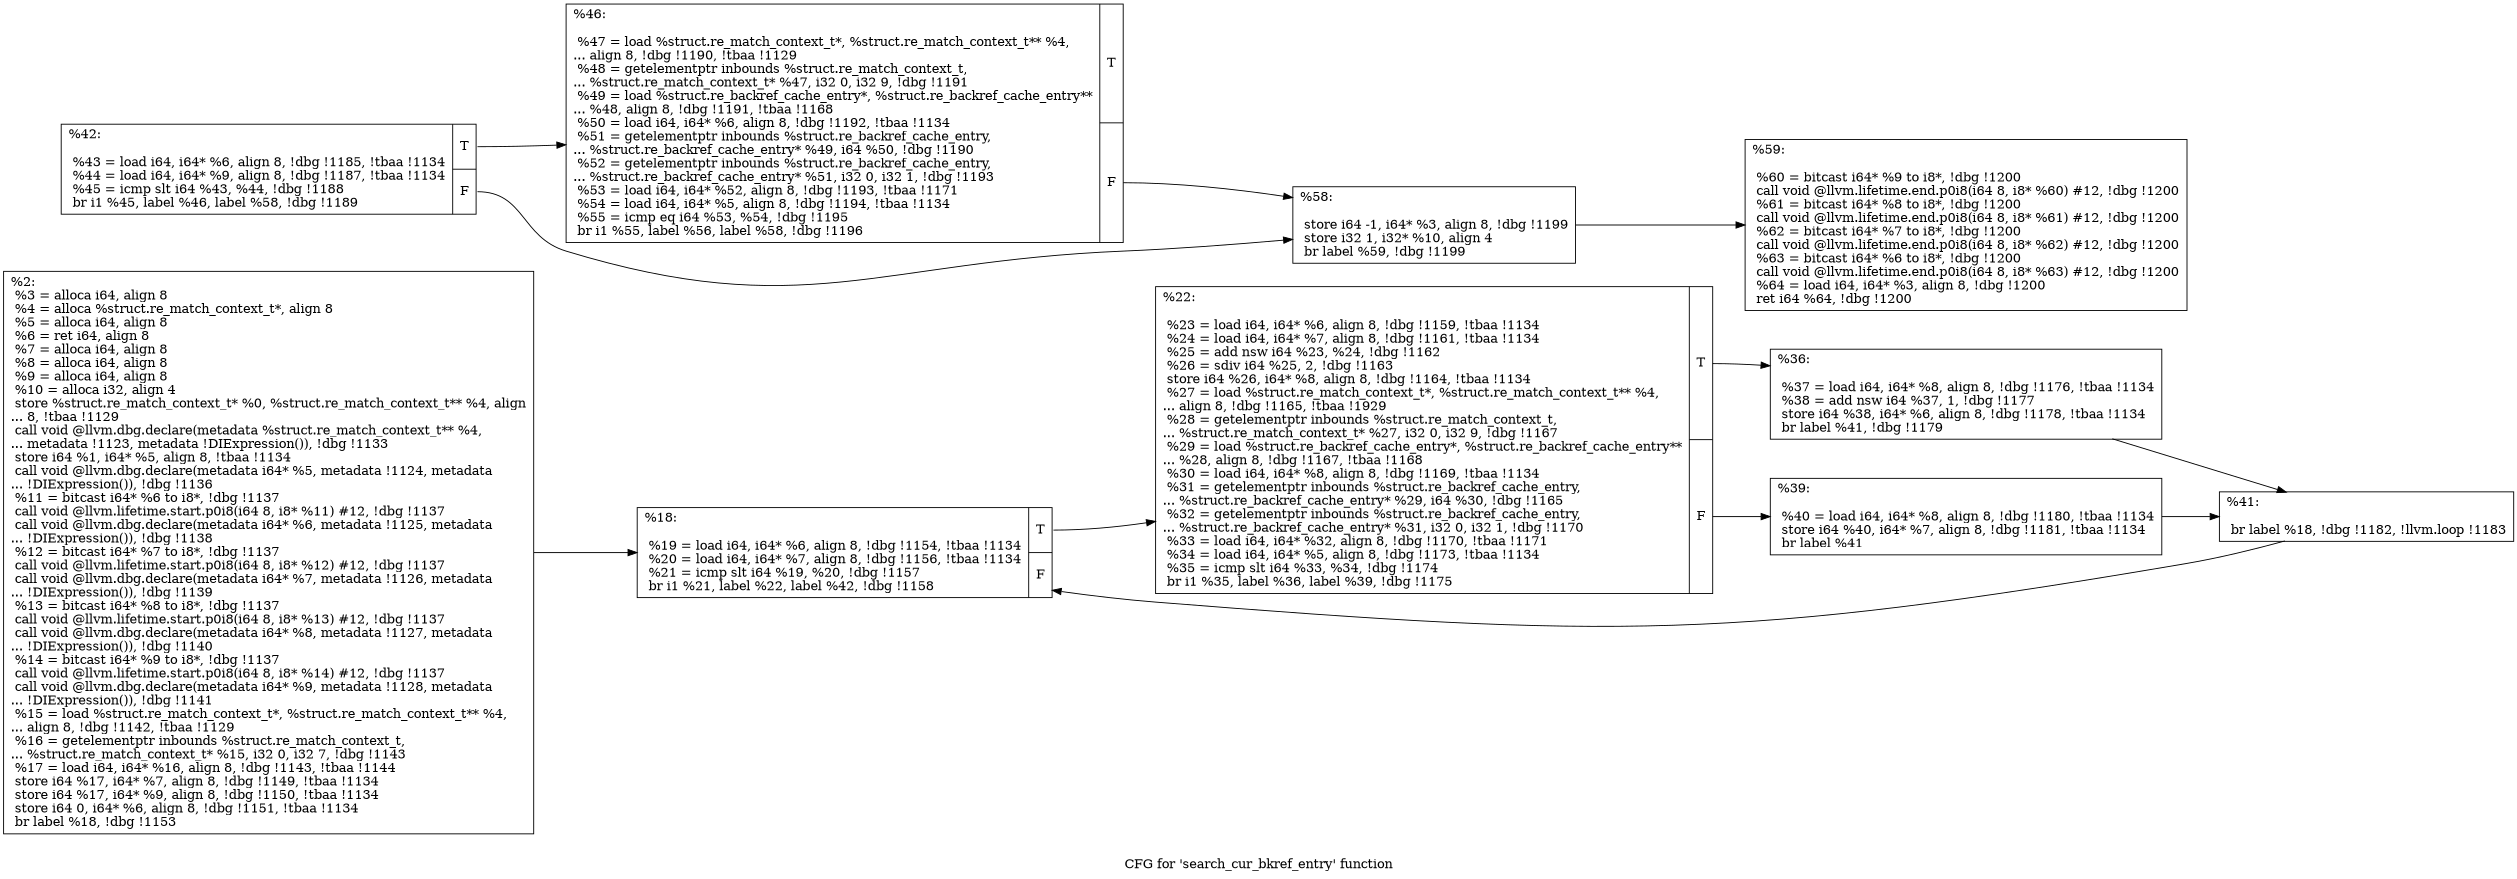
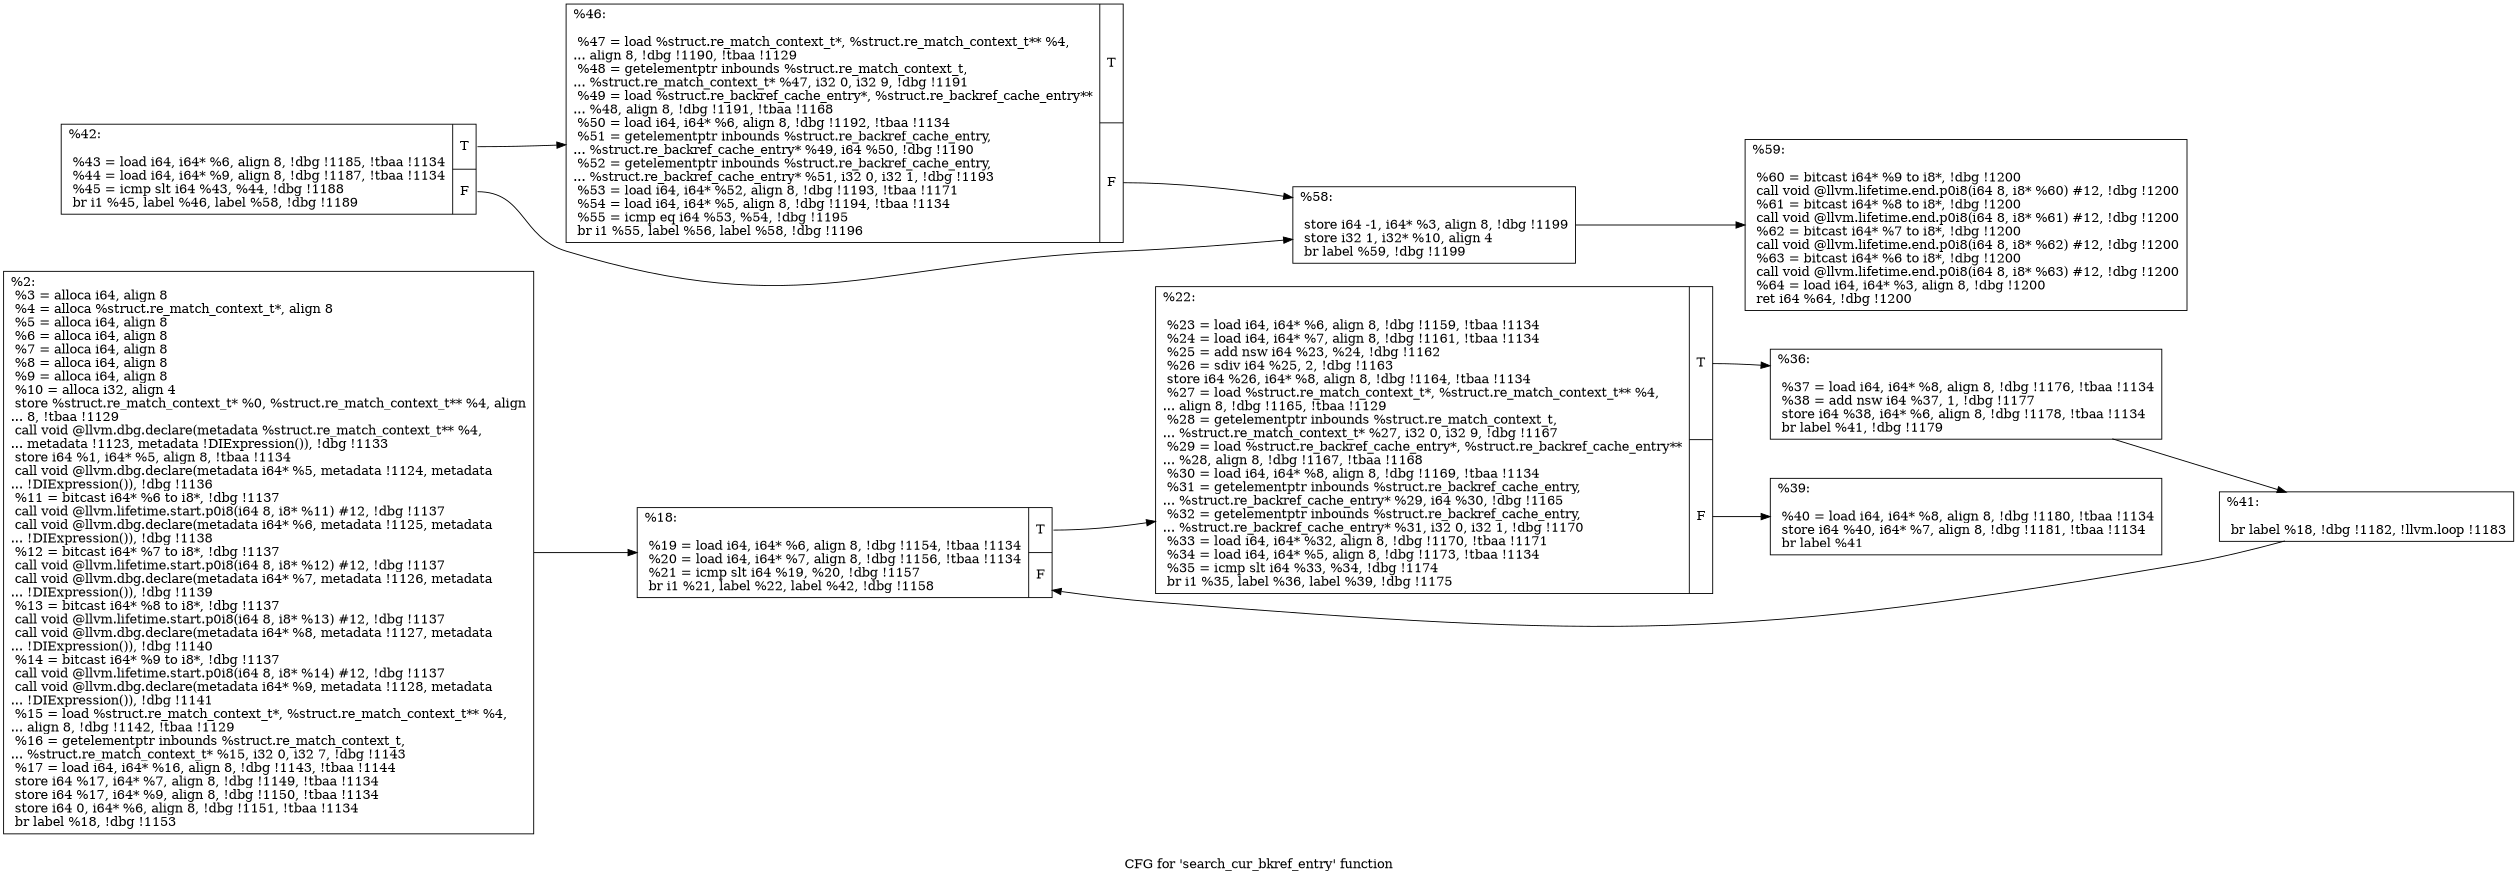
(80, 336) -> (90, 336)
(1275, 406) -> (1275, 406)
(2186, 517) -> none
